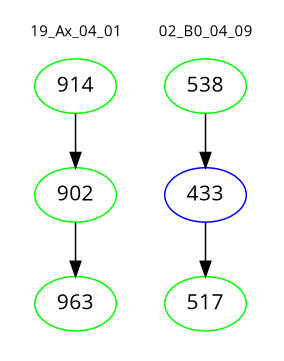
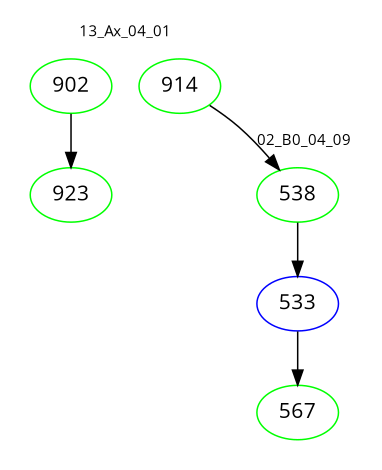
(76, 32) -> (125, 32)
(76, 133) -> (254, 142)
(206, 195) -> (298, 304)
(76, 304) -> (71, 195)
(206, 304) -> (298, 413)
